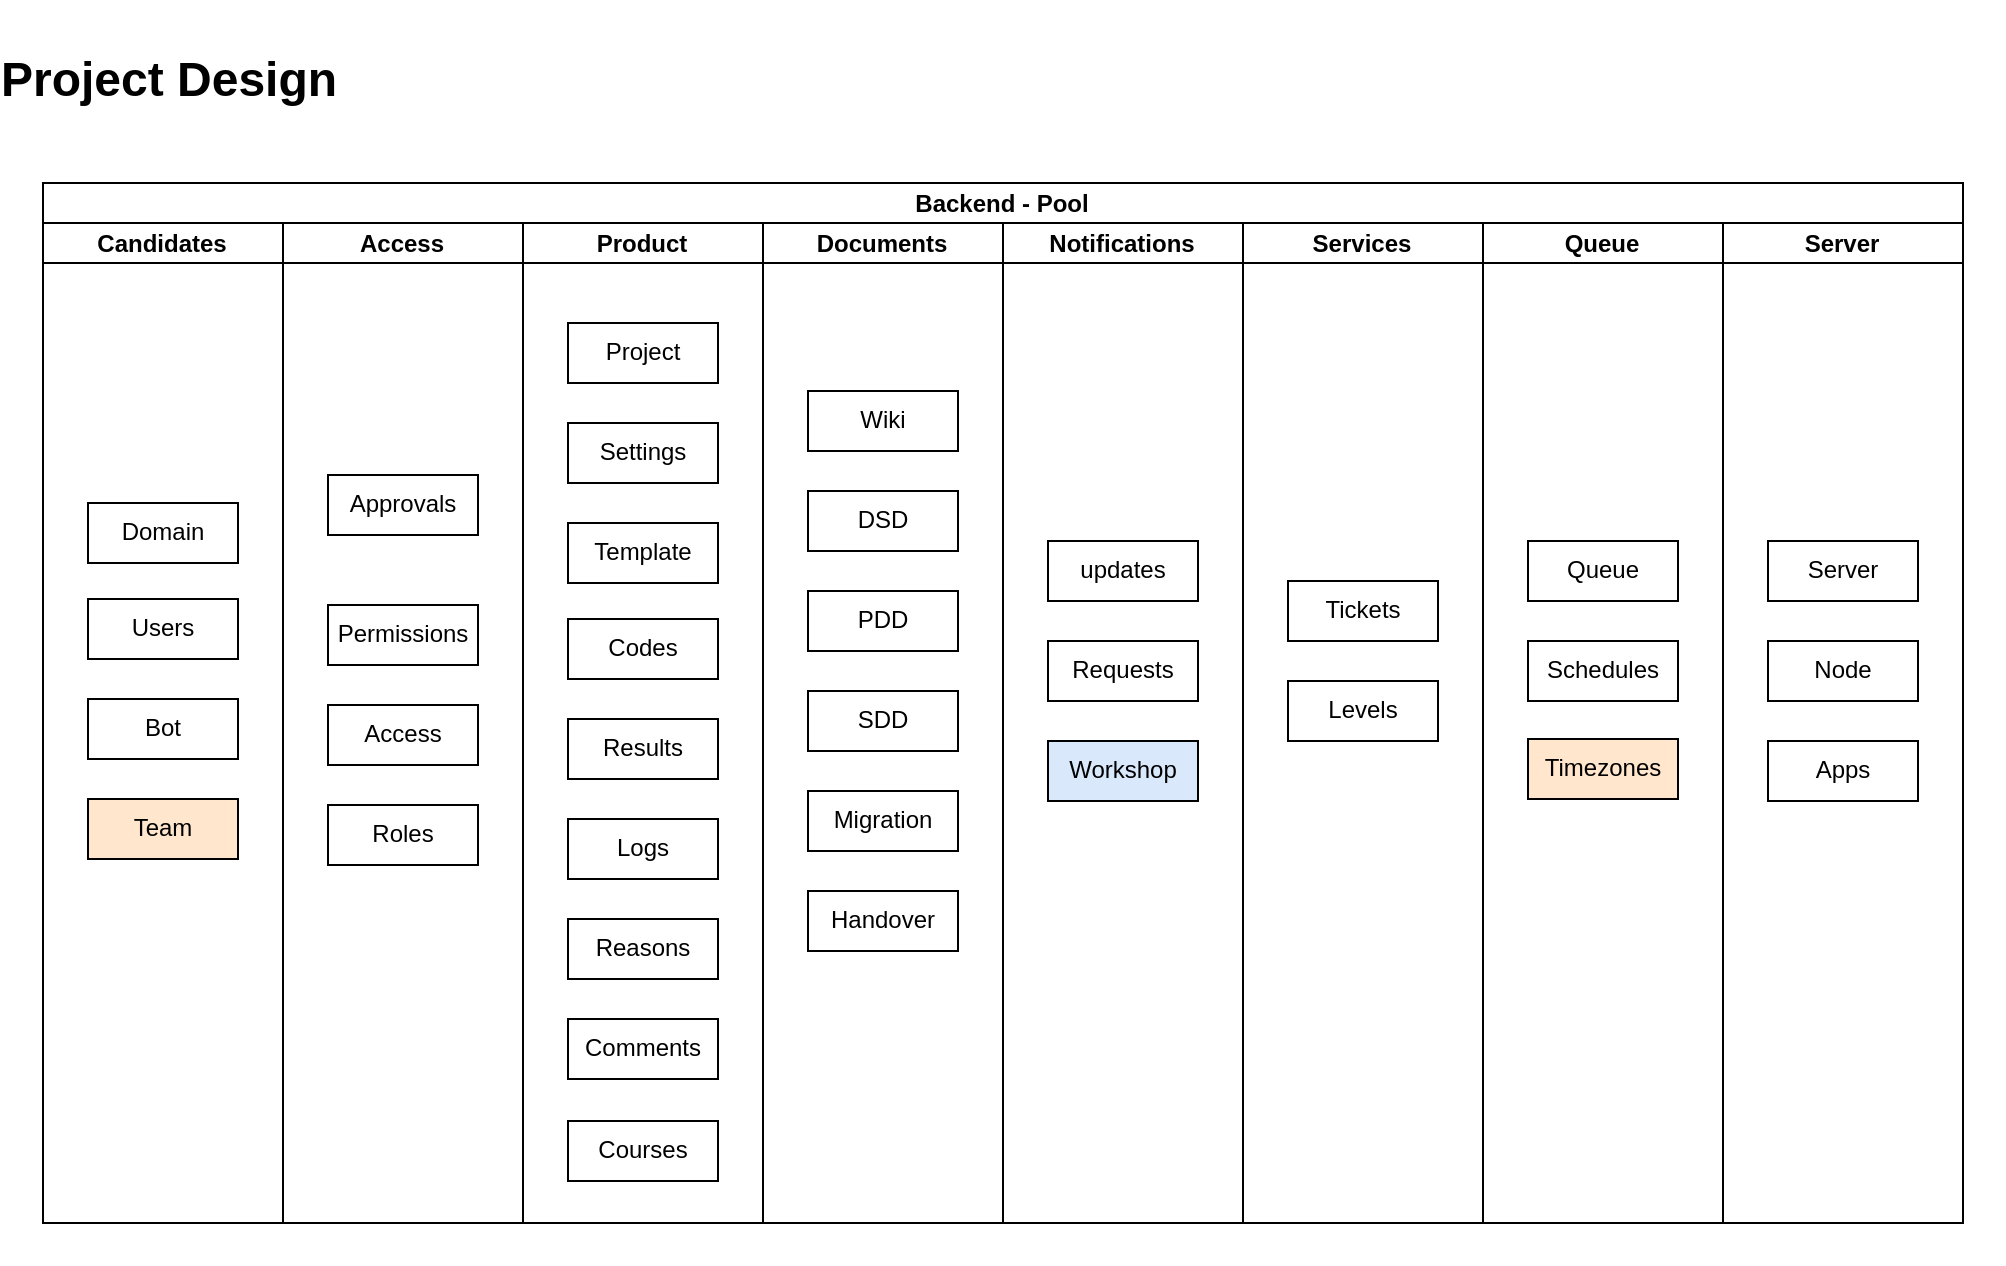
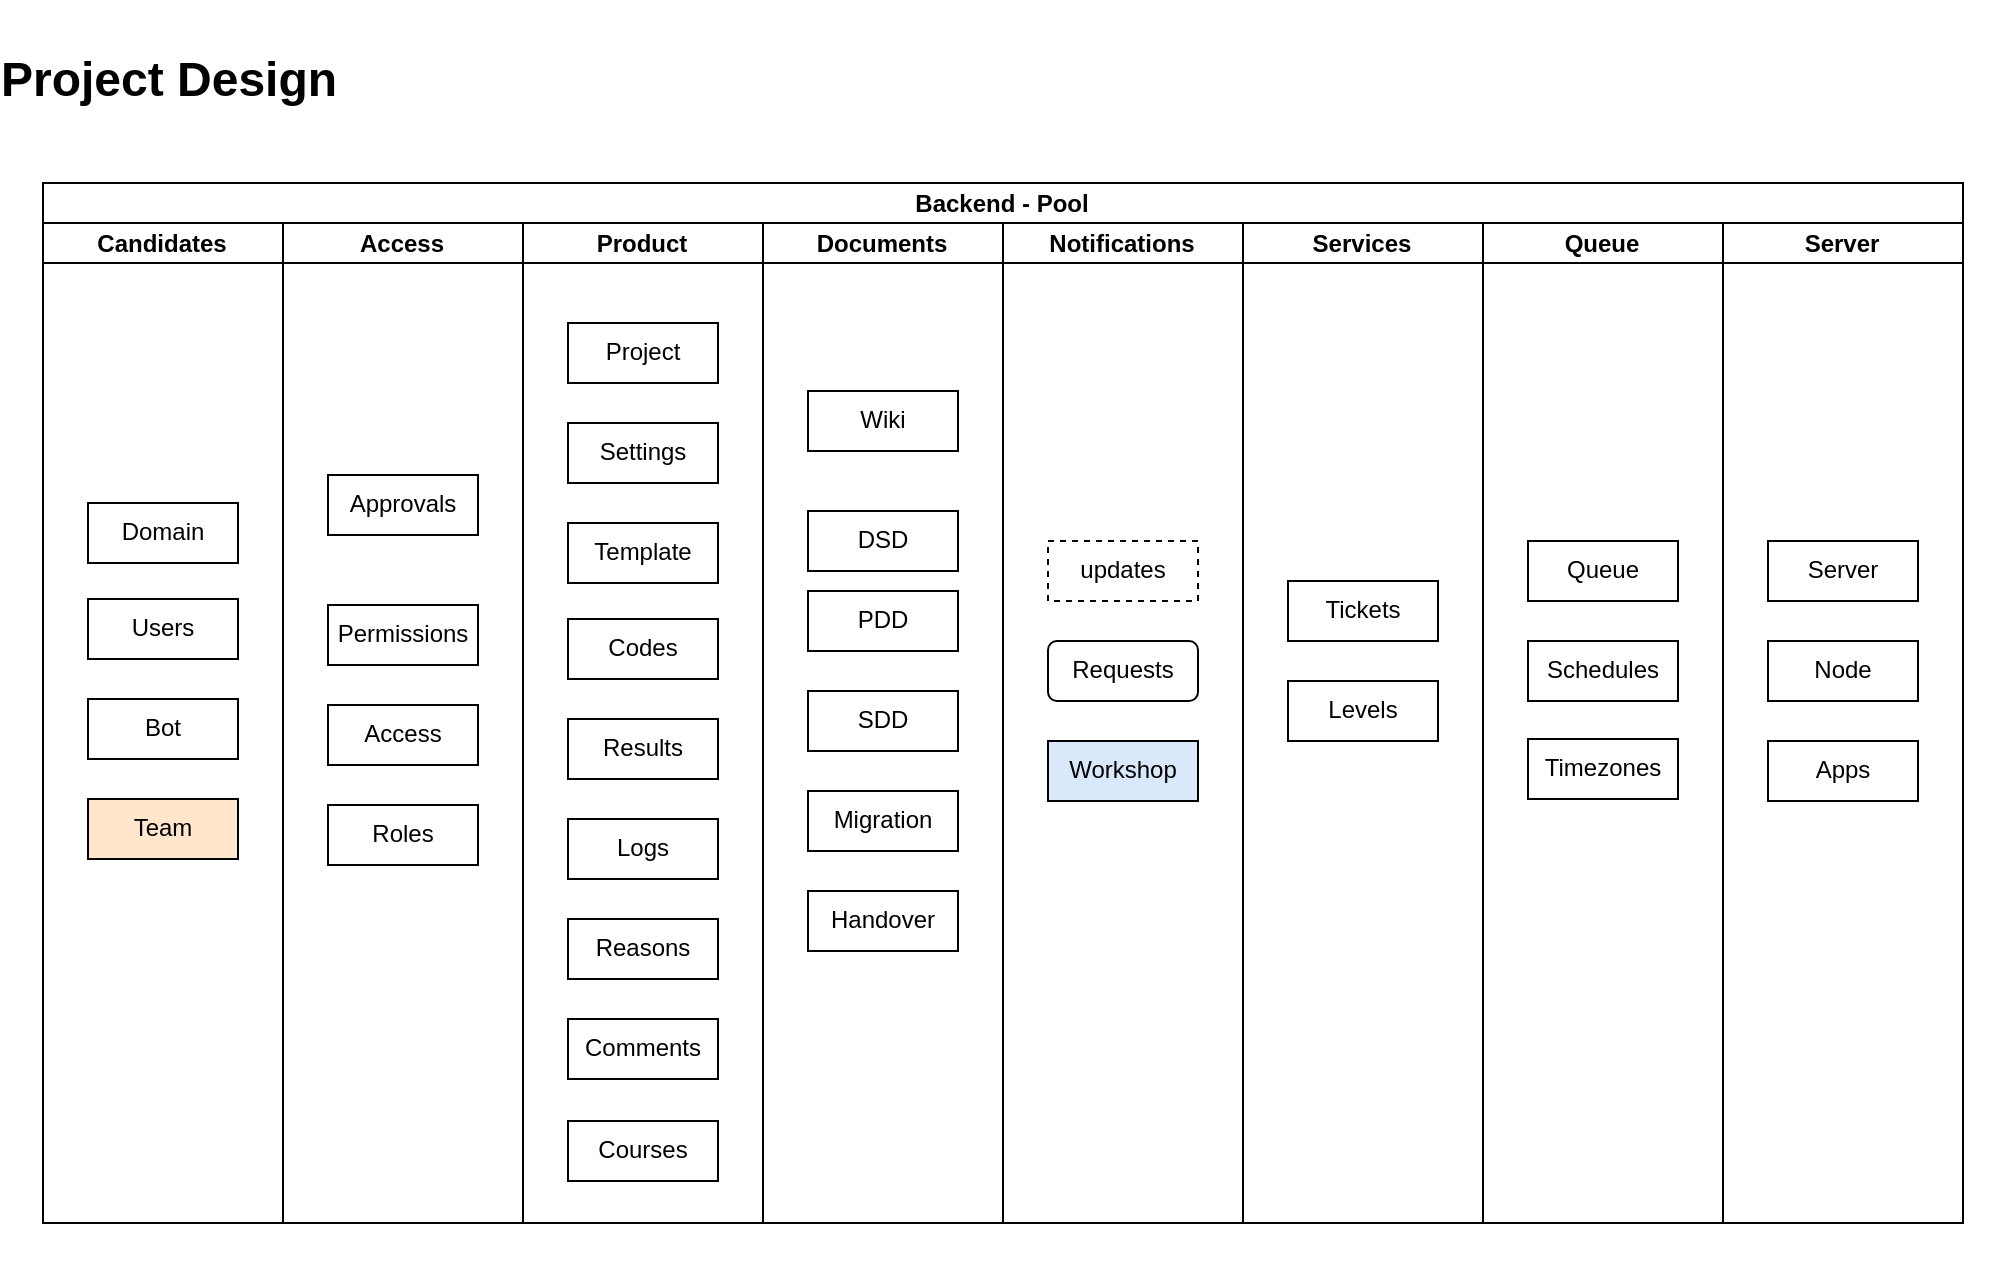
(883, 521) -> (883, 541)
(1123, 571) -> (1123, 571)
(1123, 671) -> (1123, 671)
(1603, 769) -> (1603, 769)
